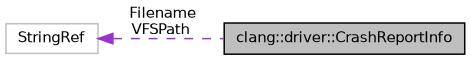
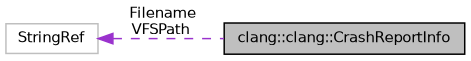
(344, 39) -> (344, 39)
